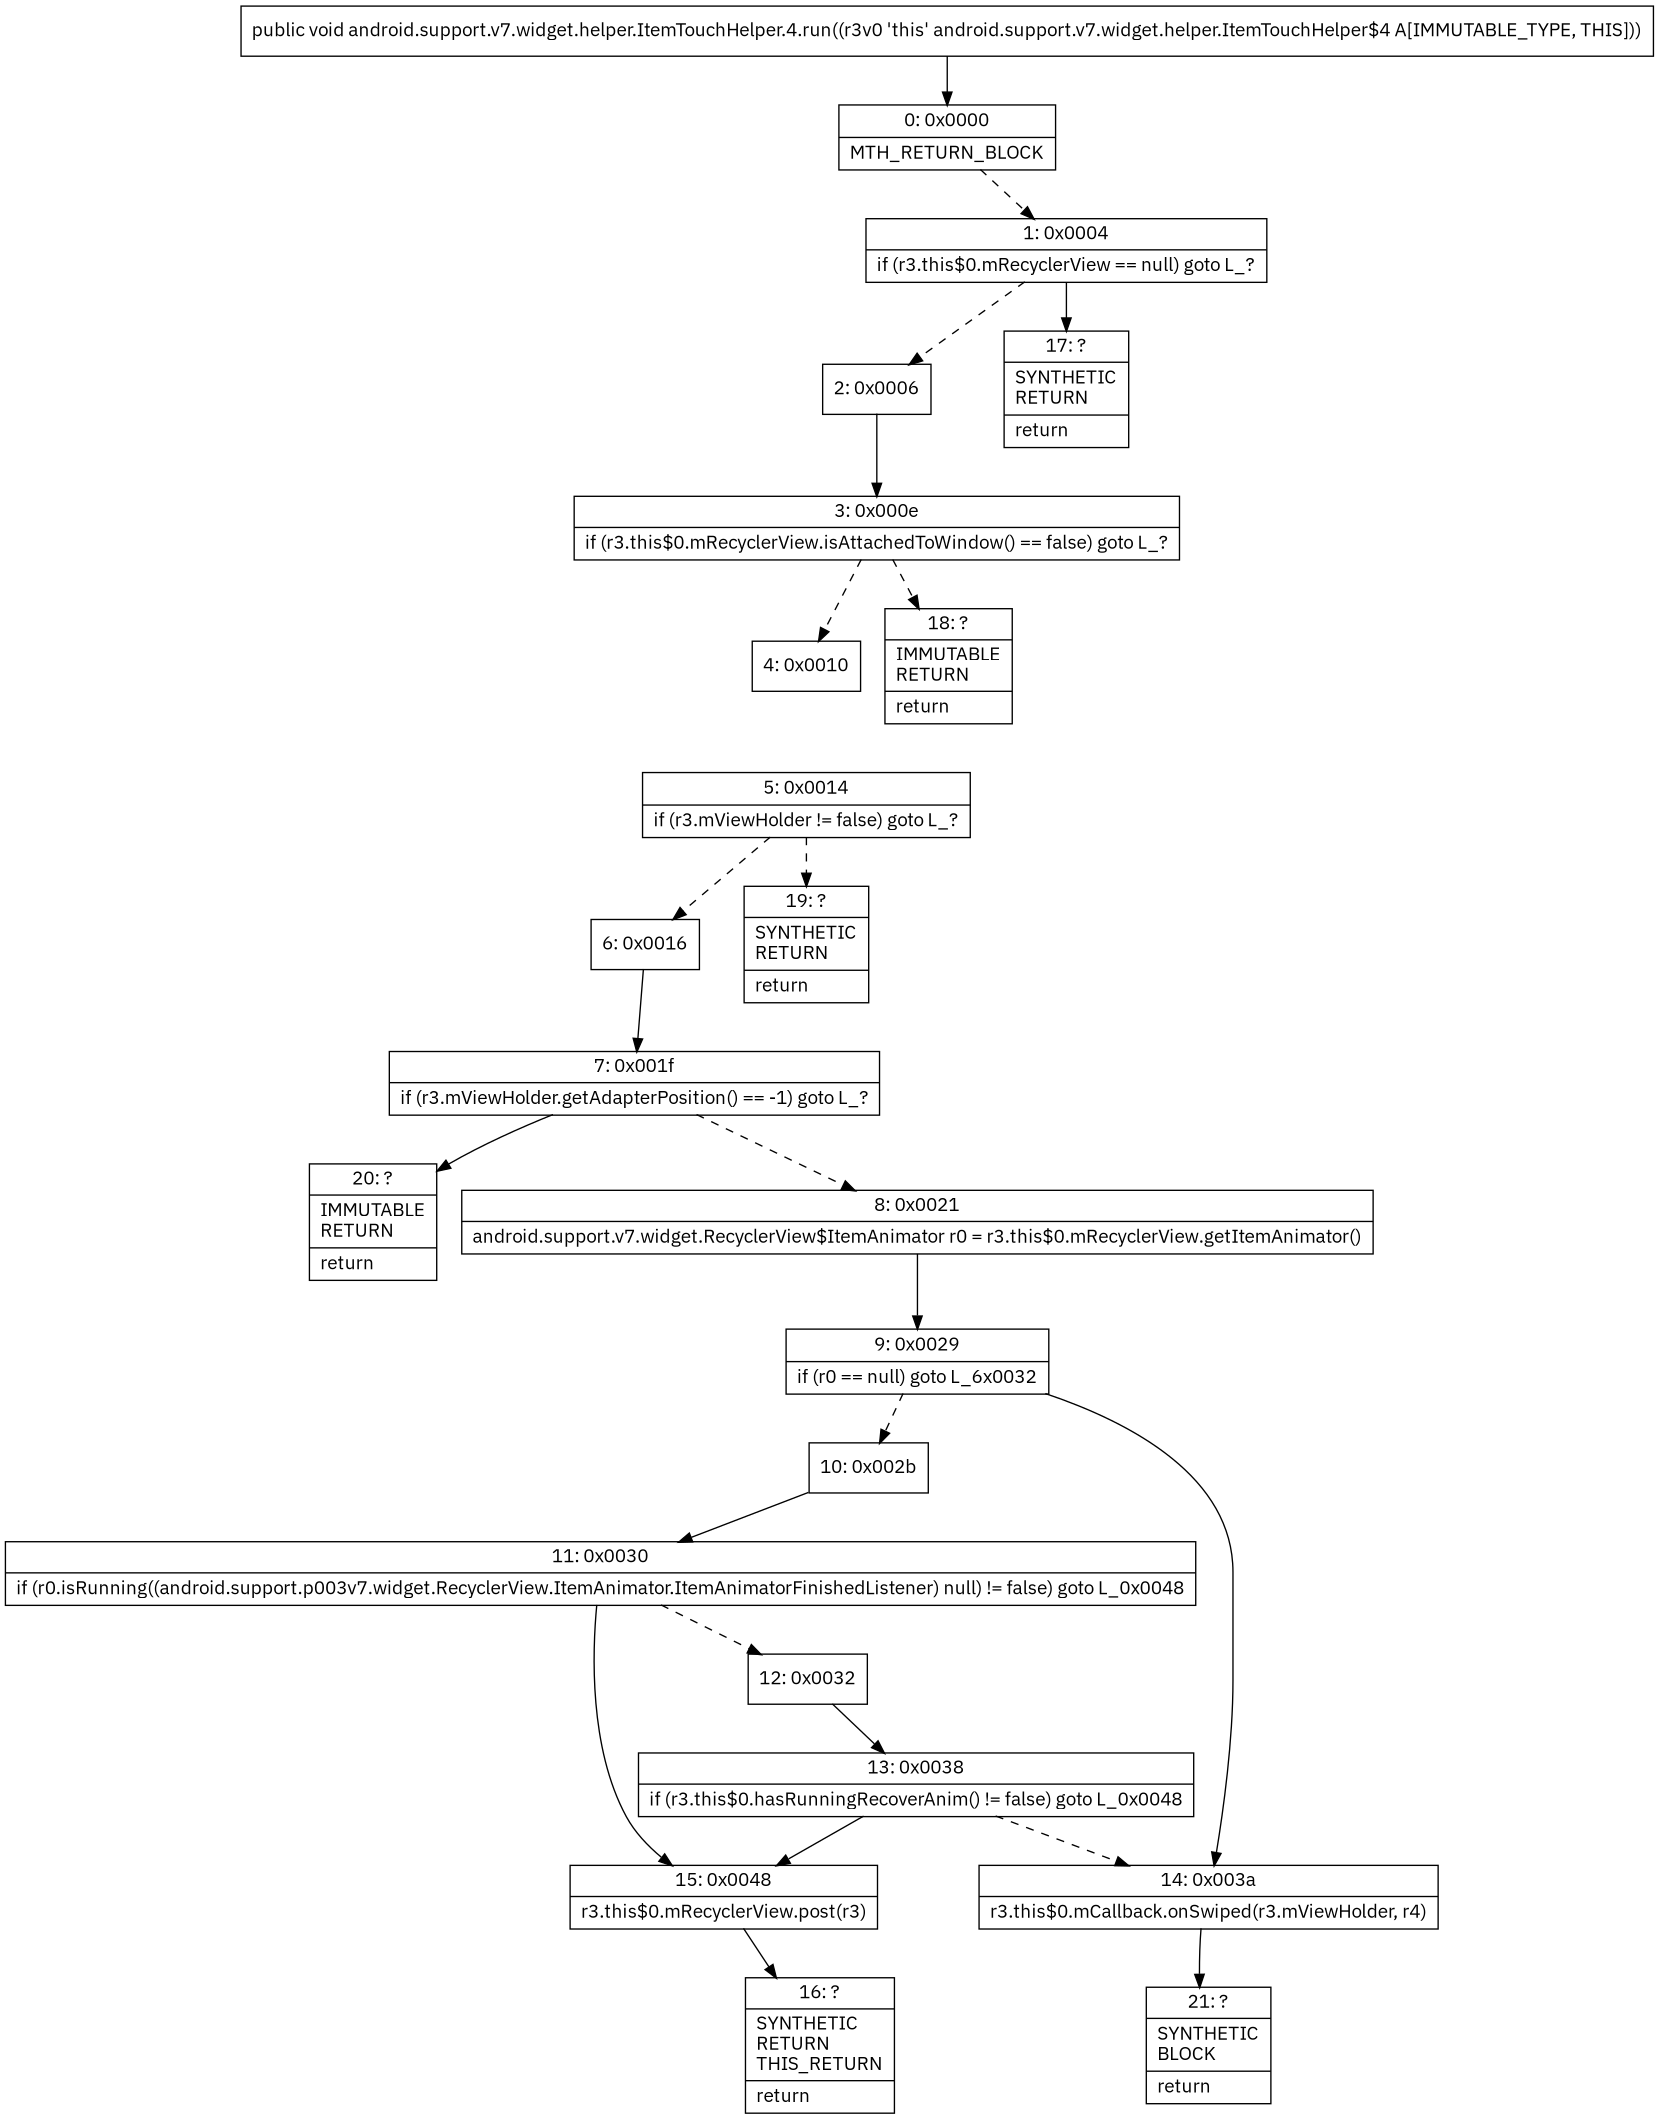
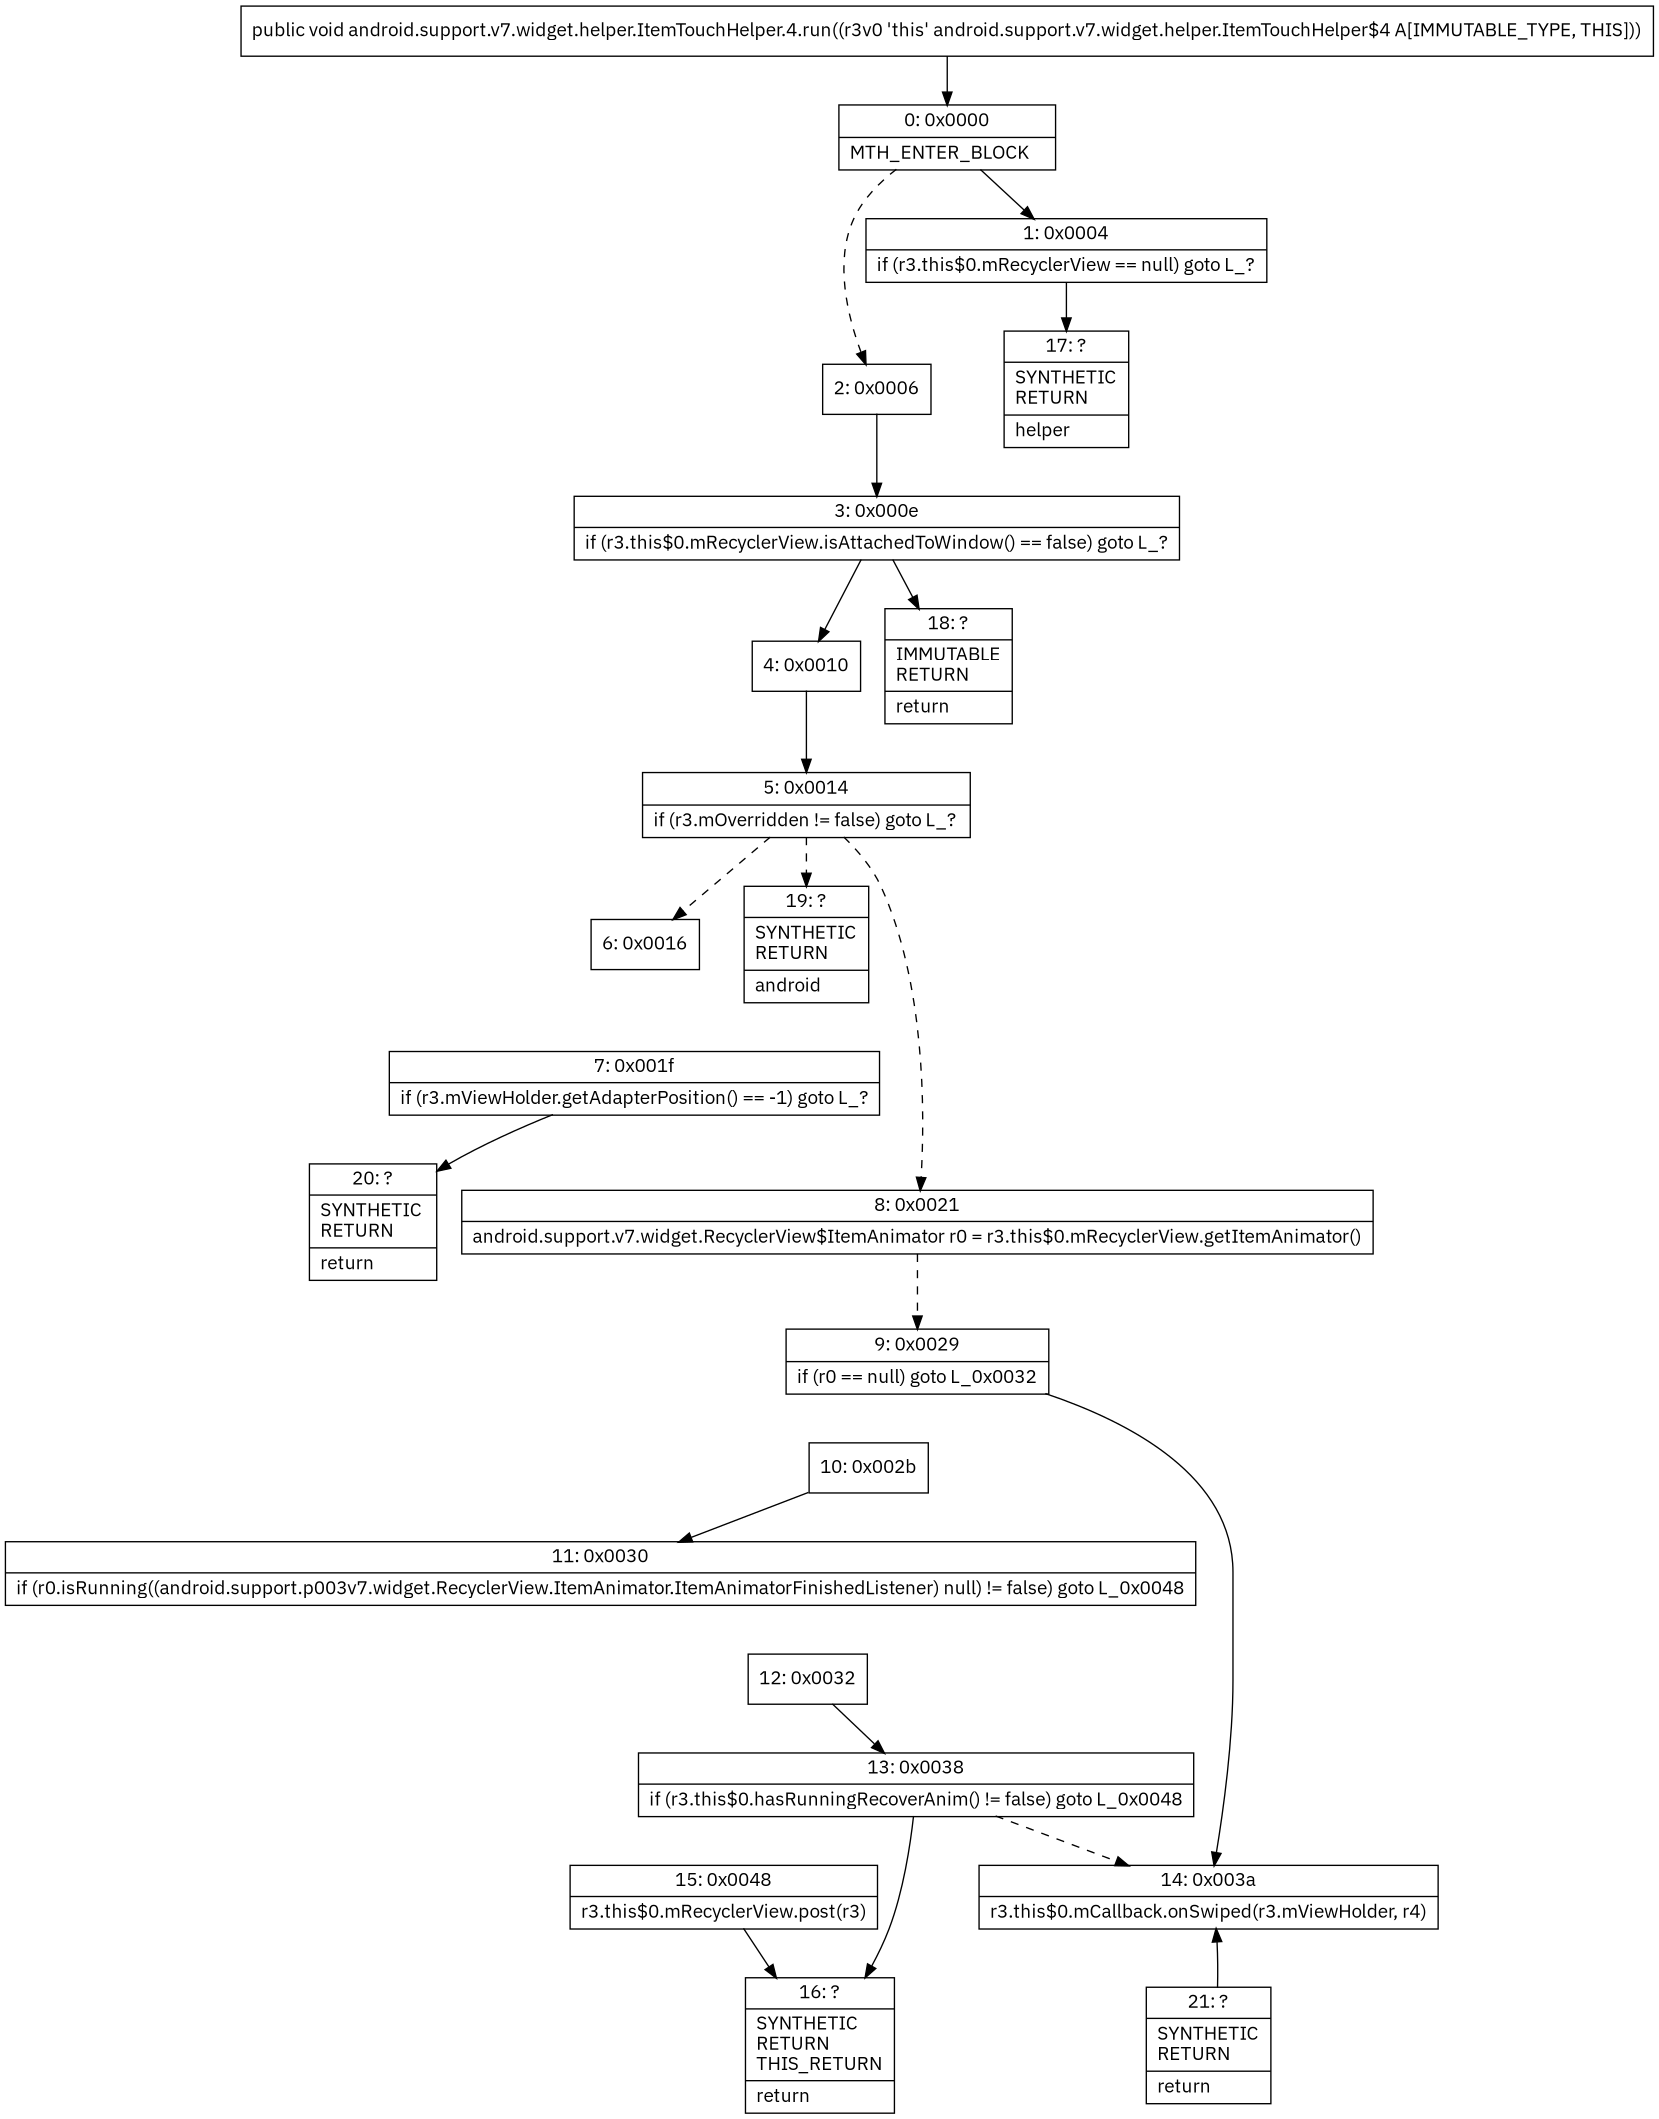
(947, 153) -> (940, 153)
(1002, 190) -> (1002, 190)
(972, 319) -> (845, 253)
(1042, 431) -> (1043, 431)
(903, 578) -> (903, 578)
(843, 595) -> (843, 595)
none -> (806, 725)
(806, 821) -> (805, 821)
(782, 986) -> (788, 986)
(641, 1004) -> none
(770, 1150) -> (913, 998)
(373, 1211) -> (372, 1211)
(917, 1285) -> (917, 1285)
(917, 1377) -> (917, 1377)
(894, 1412) -> none
(705, 1627) -> none
(601, 1740) -> none
(826, 1837) -> (900, 1893)
(1200, 1951) -> (1218, 1965)
(1187, 2054) -> (1194, 2054)
